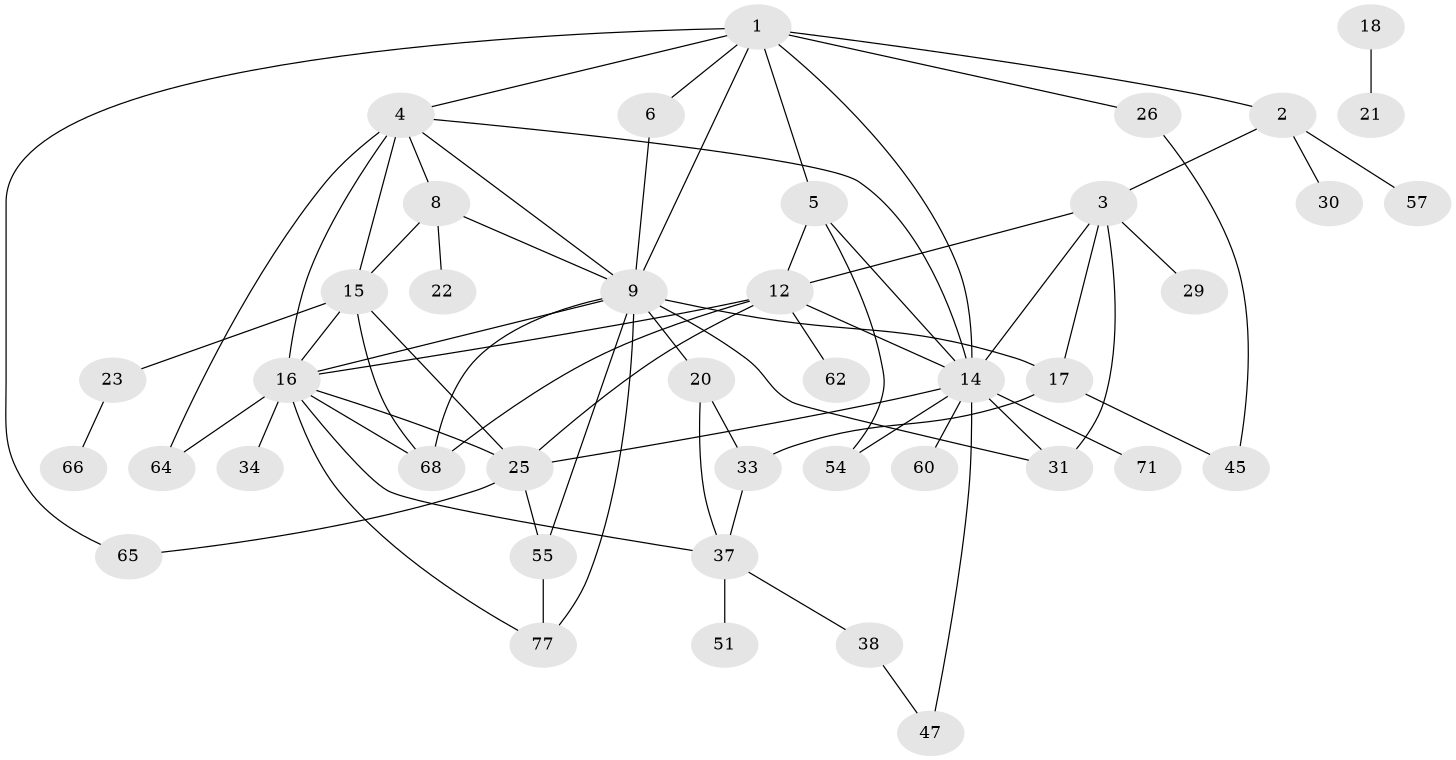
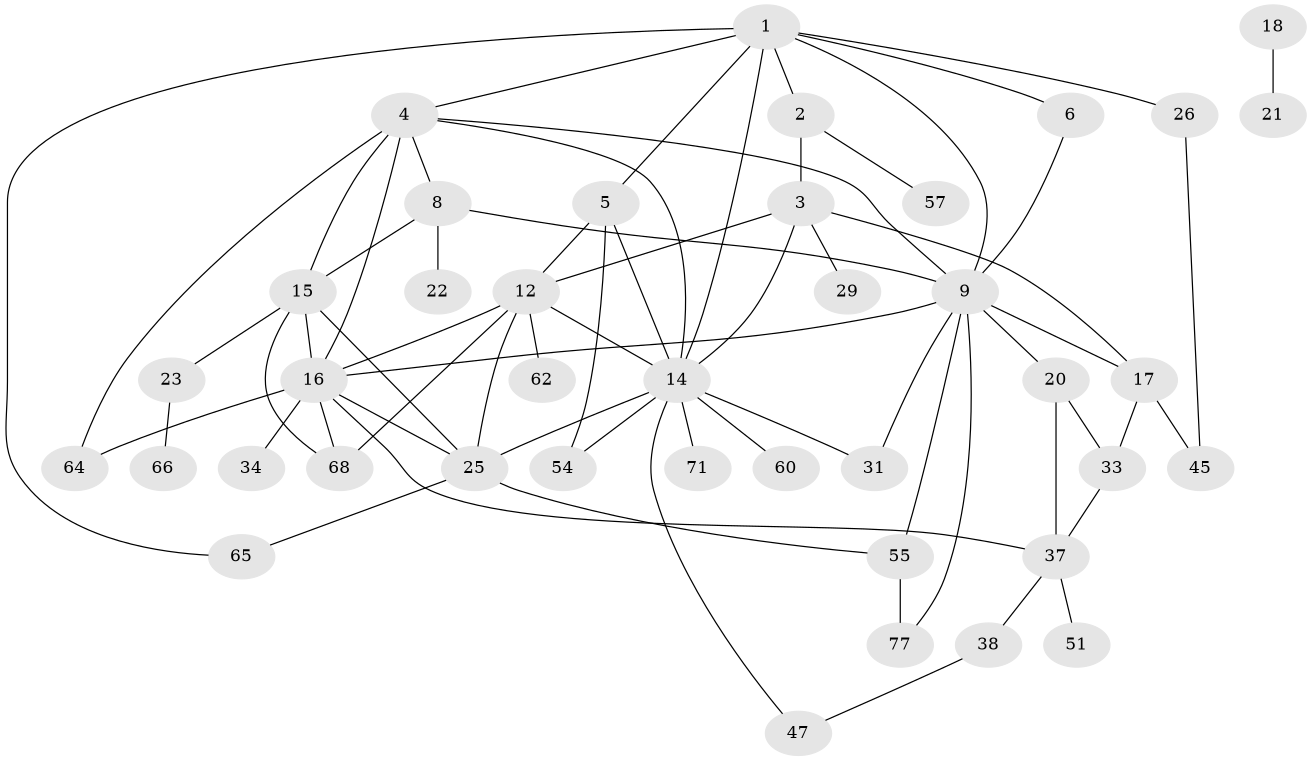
(1329, 204) -> none
(508, 335) -> none
(1114, 341) -> none
(383, 537) -> none
